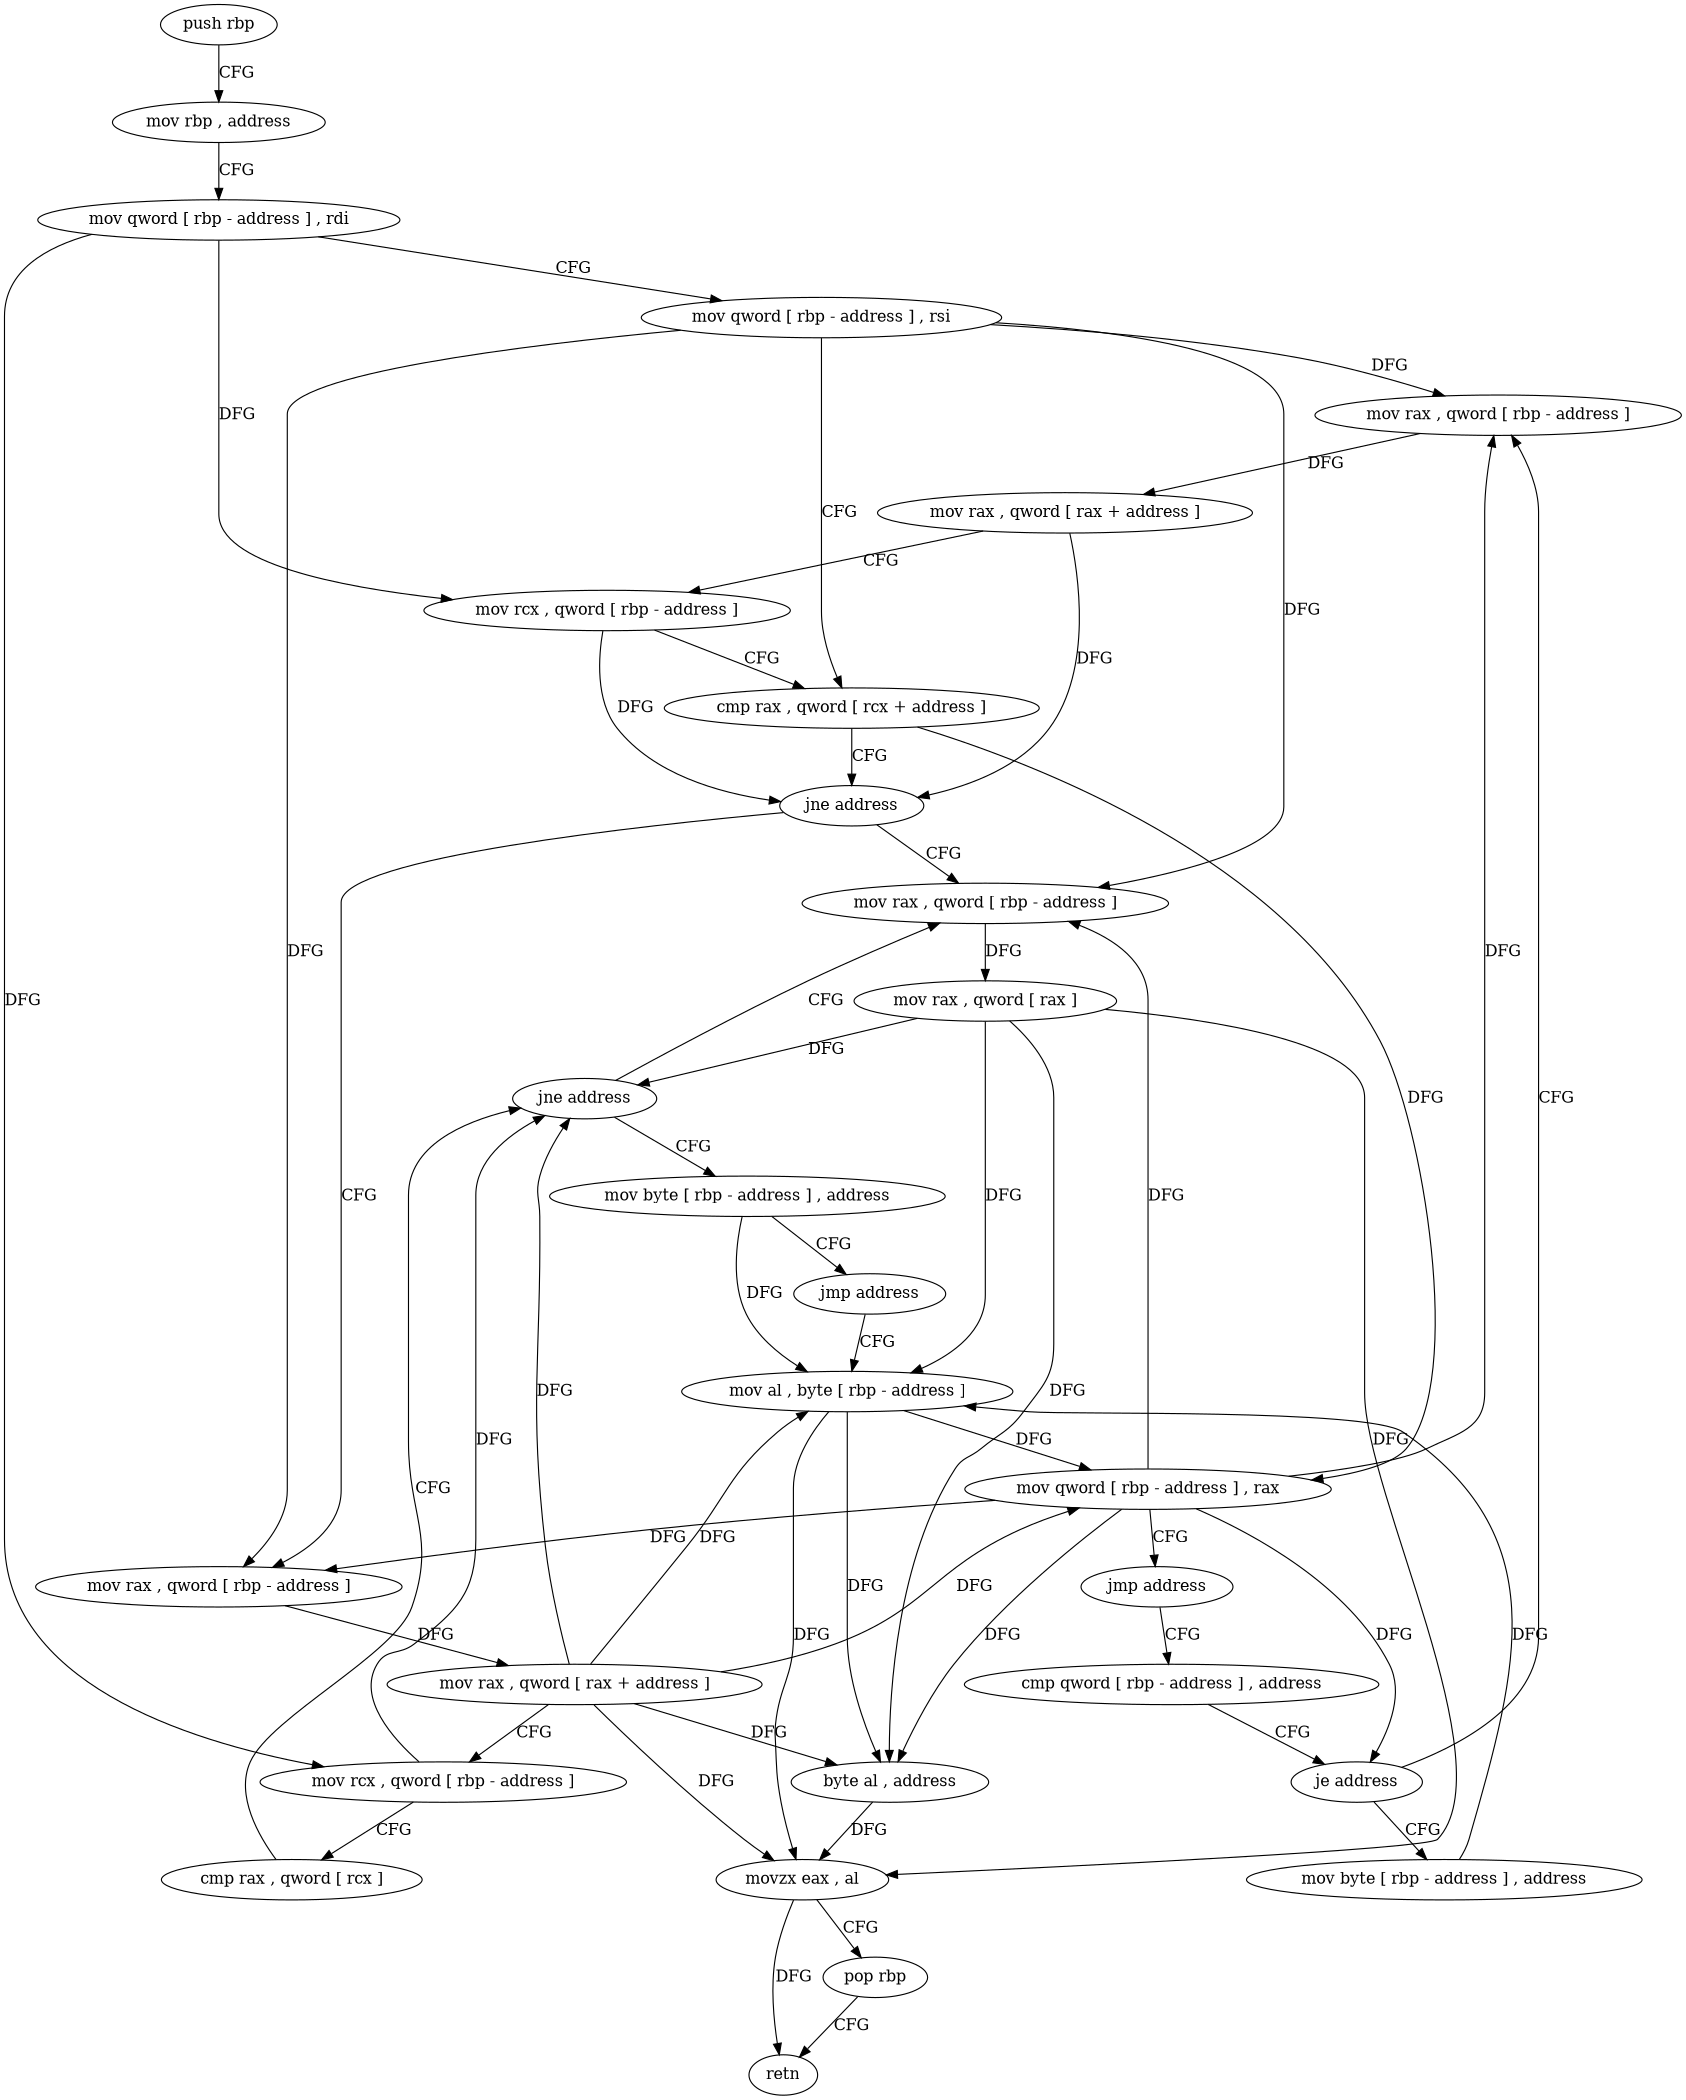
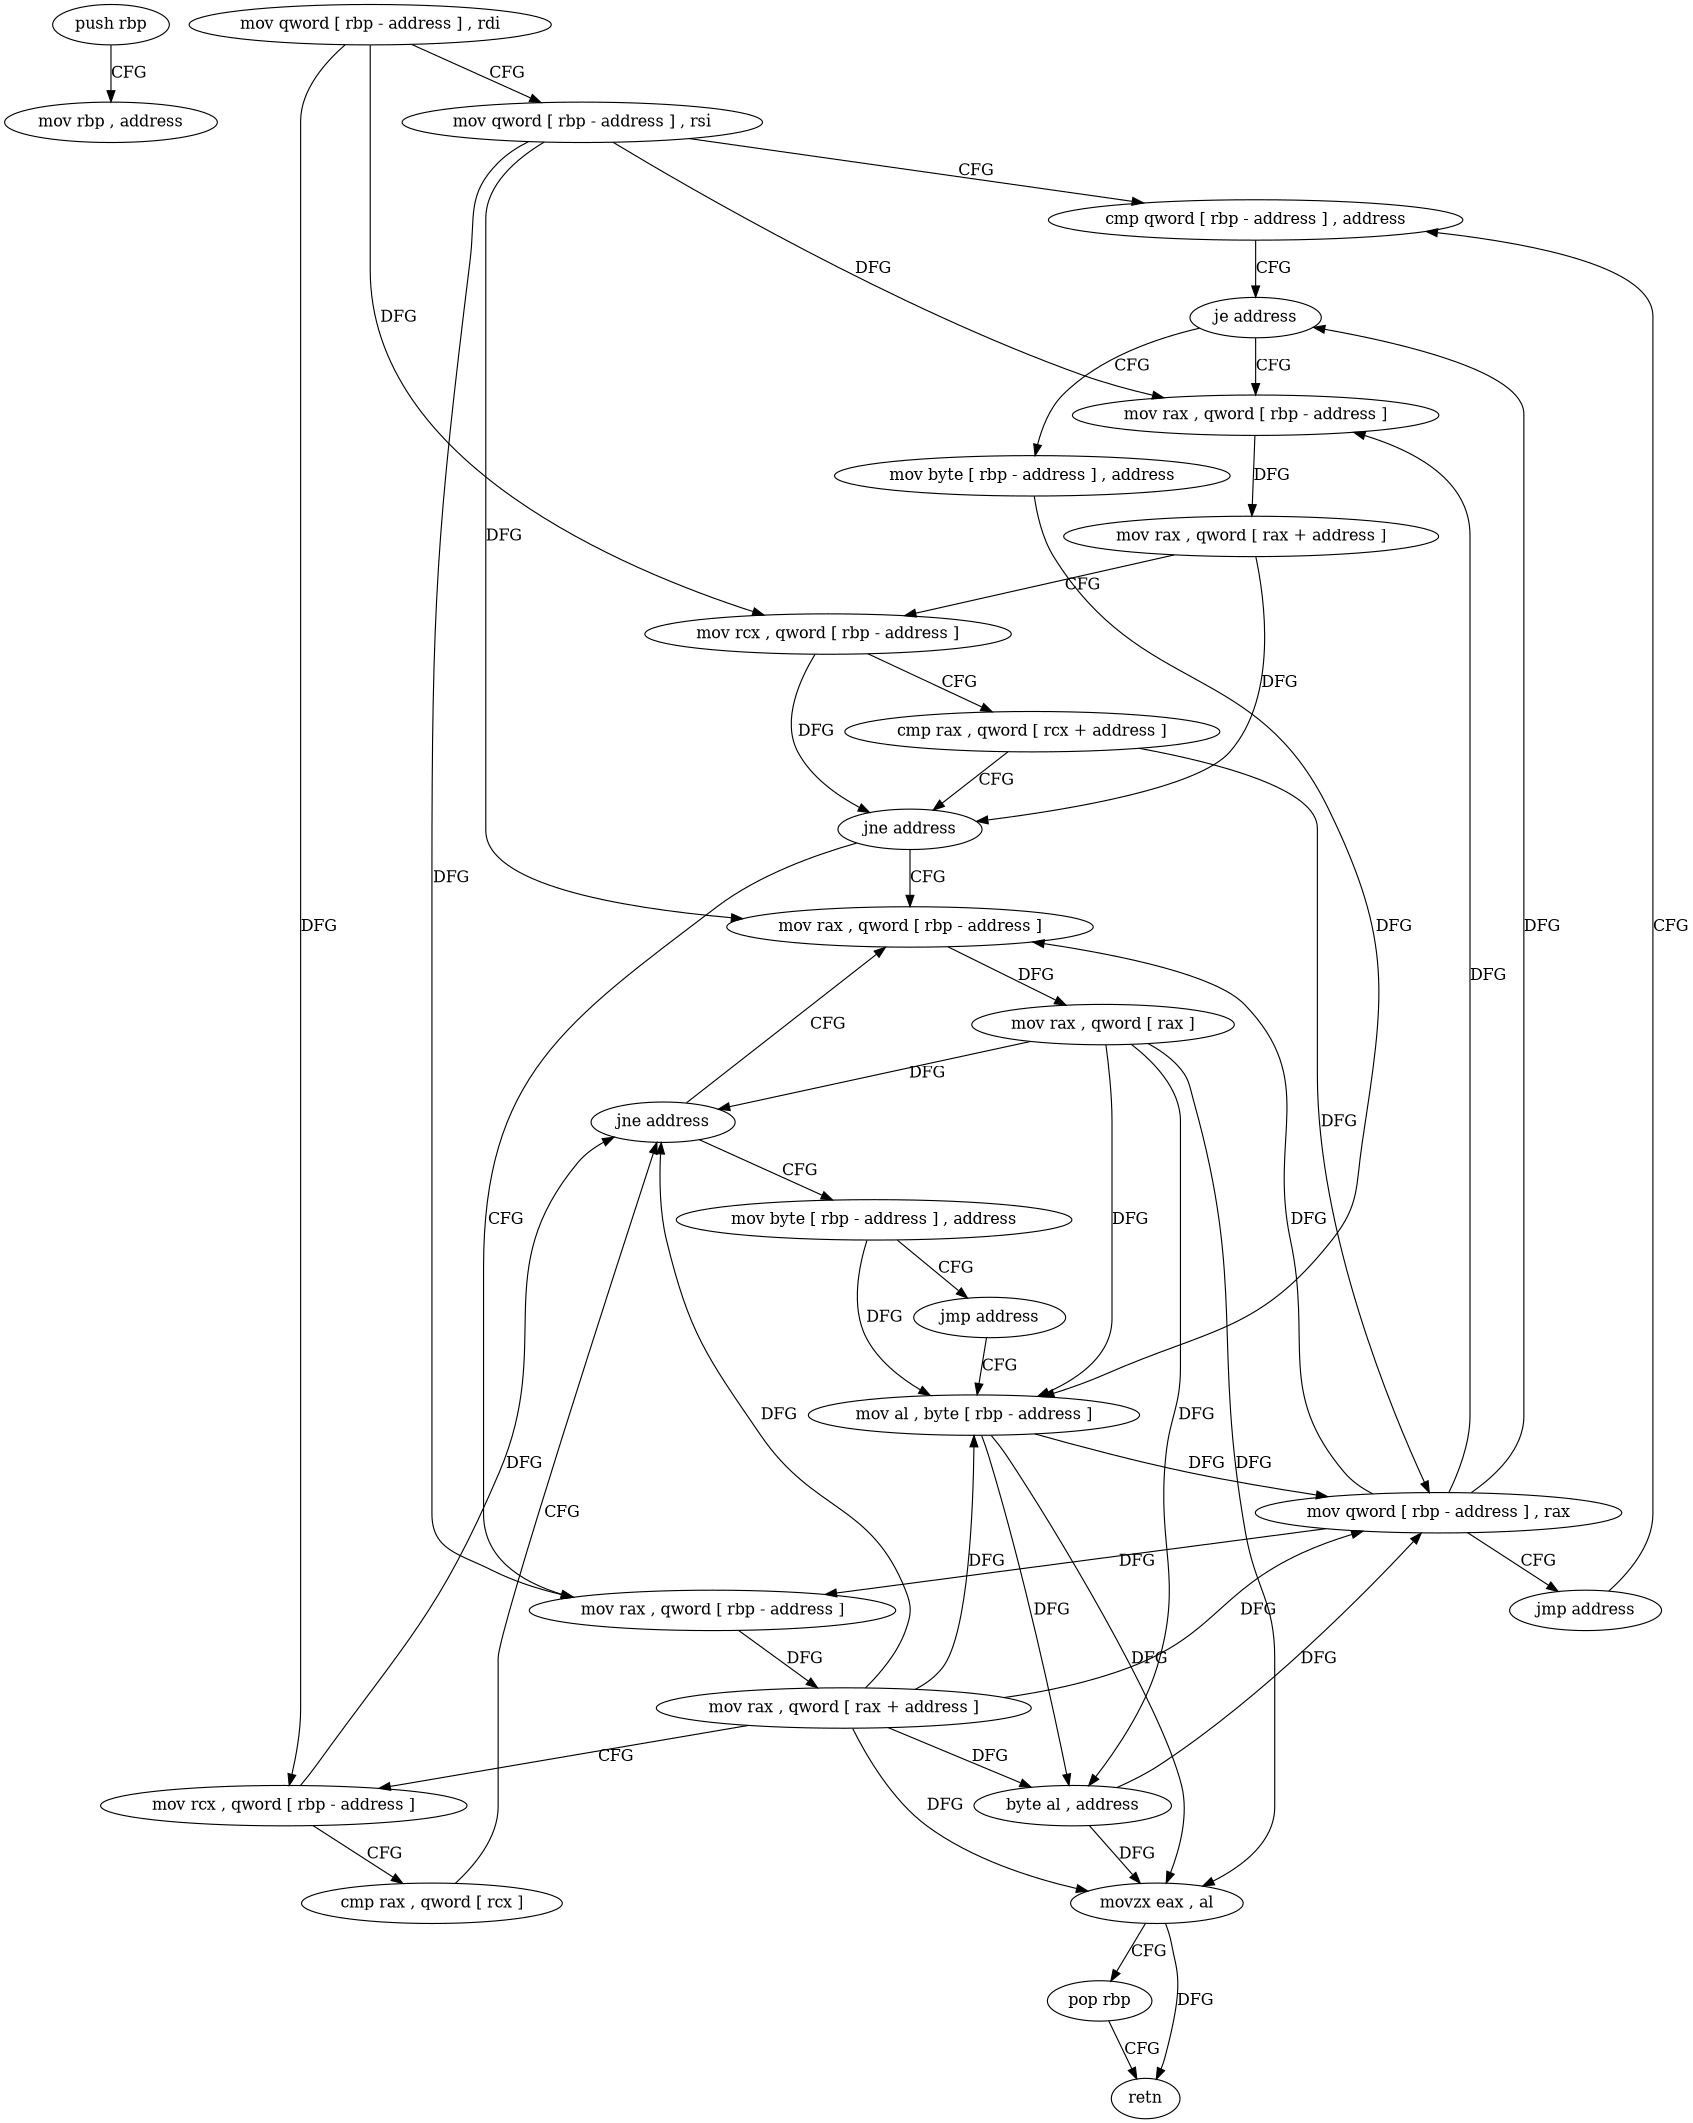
(219, 166) -> none
(821, 509) -> (911, 170)
(997, 1617) -> (1267, 1682)
